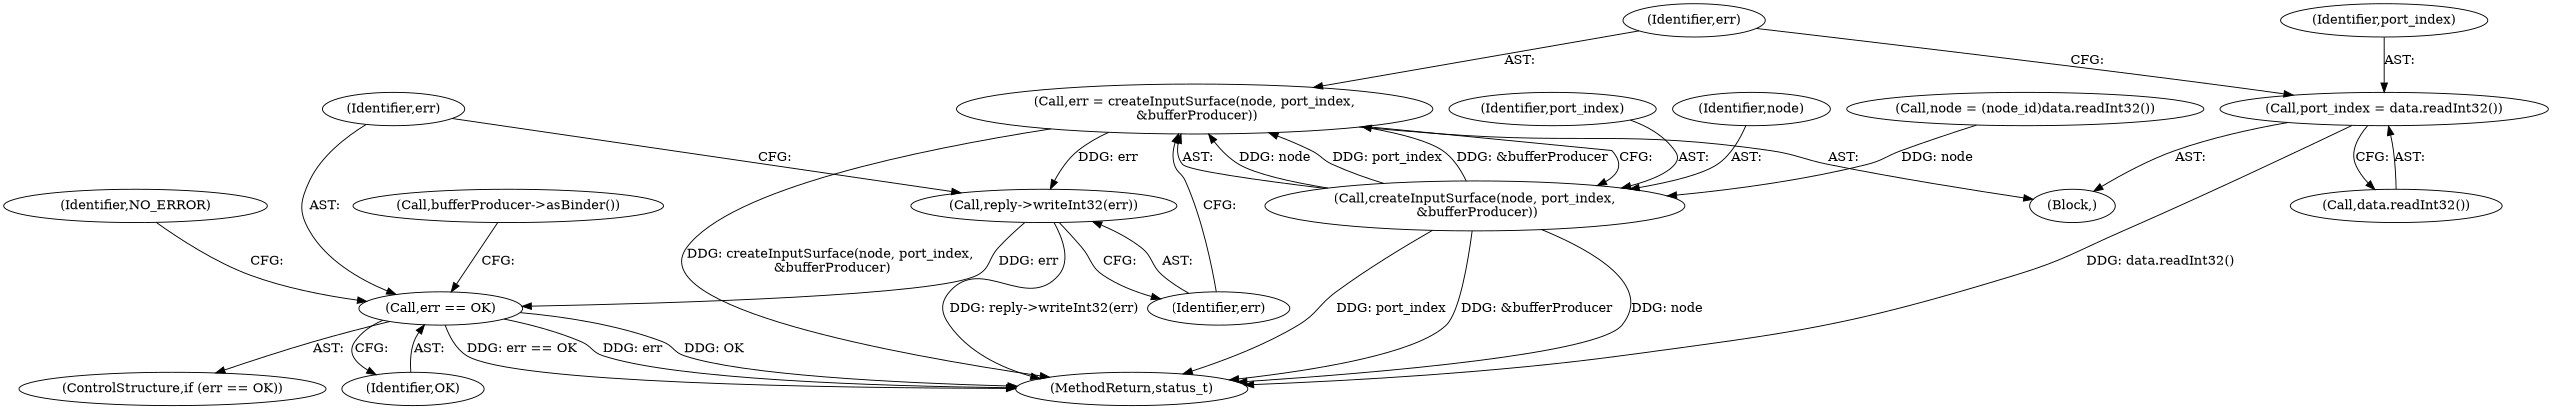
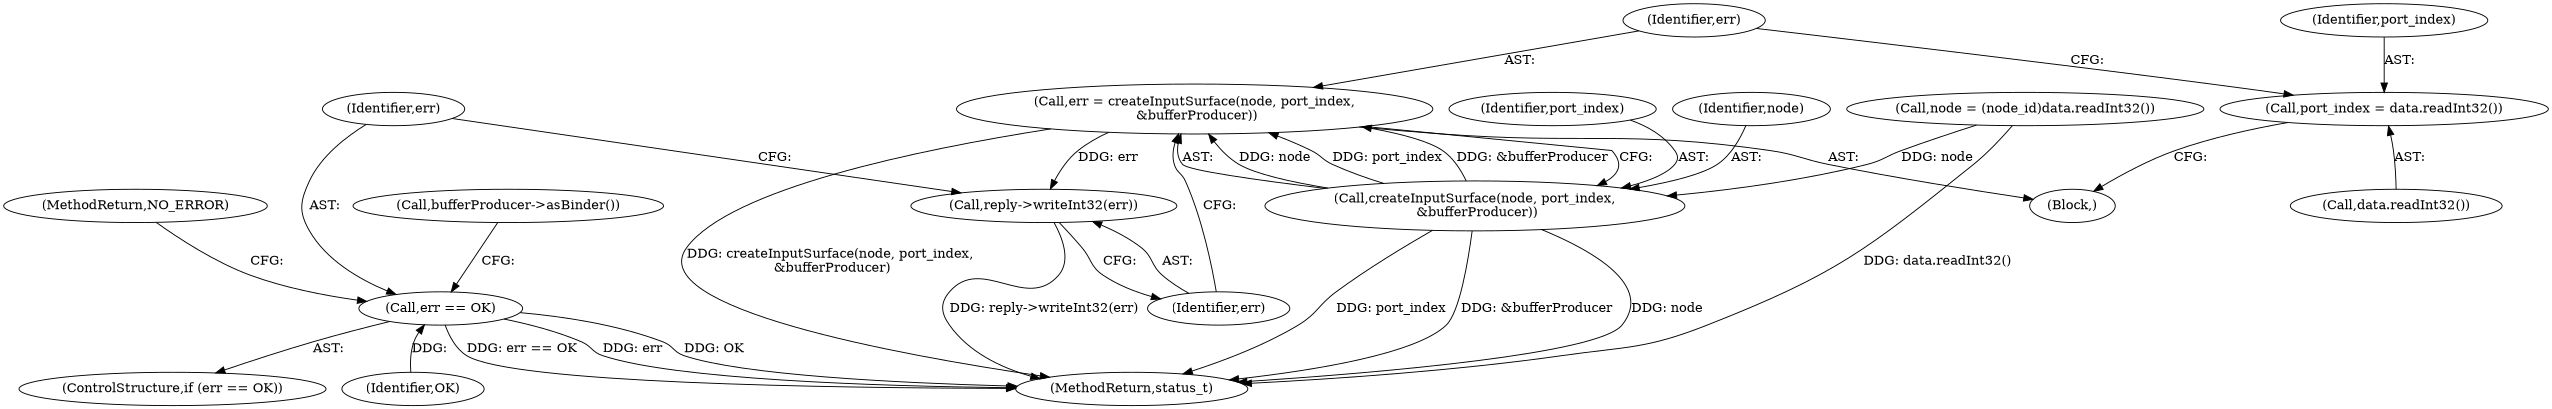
(2354, 155) -> none
(2193, 157) -> (2193, 157)
(136, 206) -> (136, 206)
(791, 297) -> none
(1820, 326) -> (1663, 340)
(355, 342) -> none
(432, 349) -> (432, 349)
